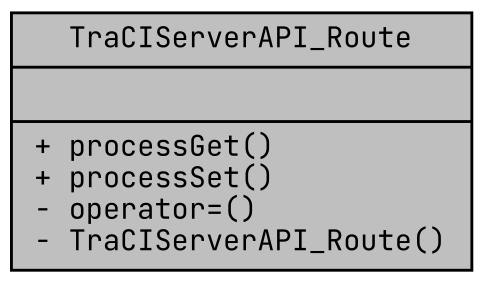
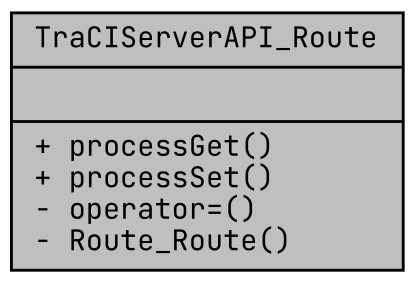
(242, 242) -> (164, 242)
